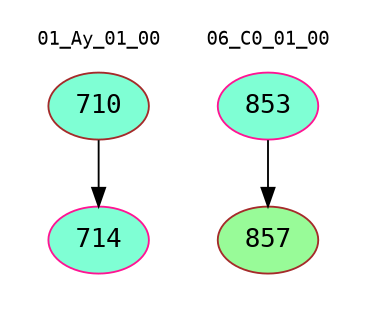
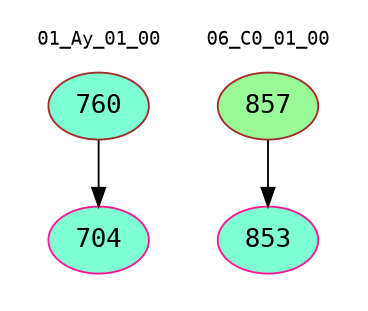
(99, 106) -> (99, 106)
(268, 164) -> (268, 164)
(99, 240) -> (99, 240)
